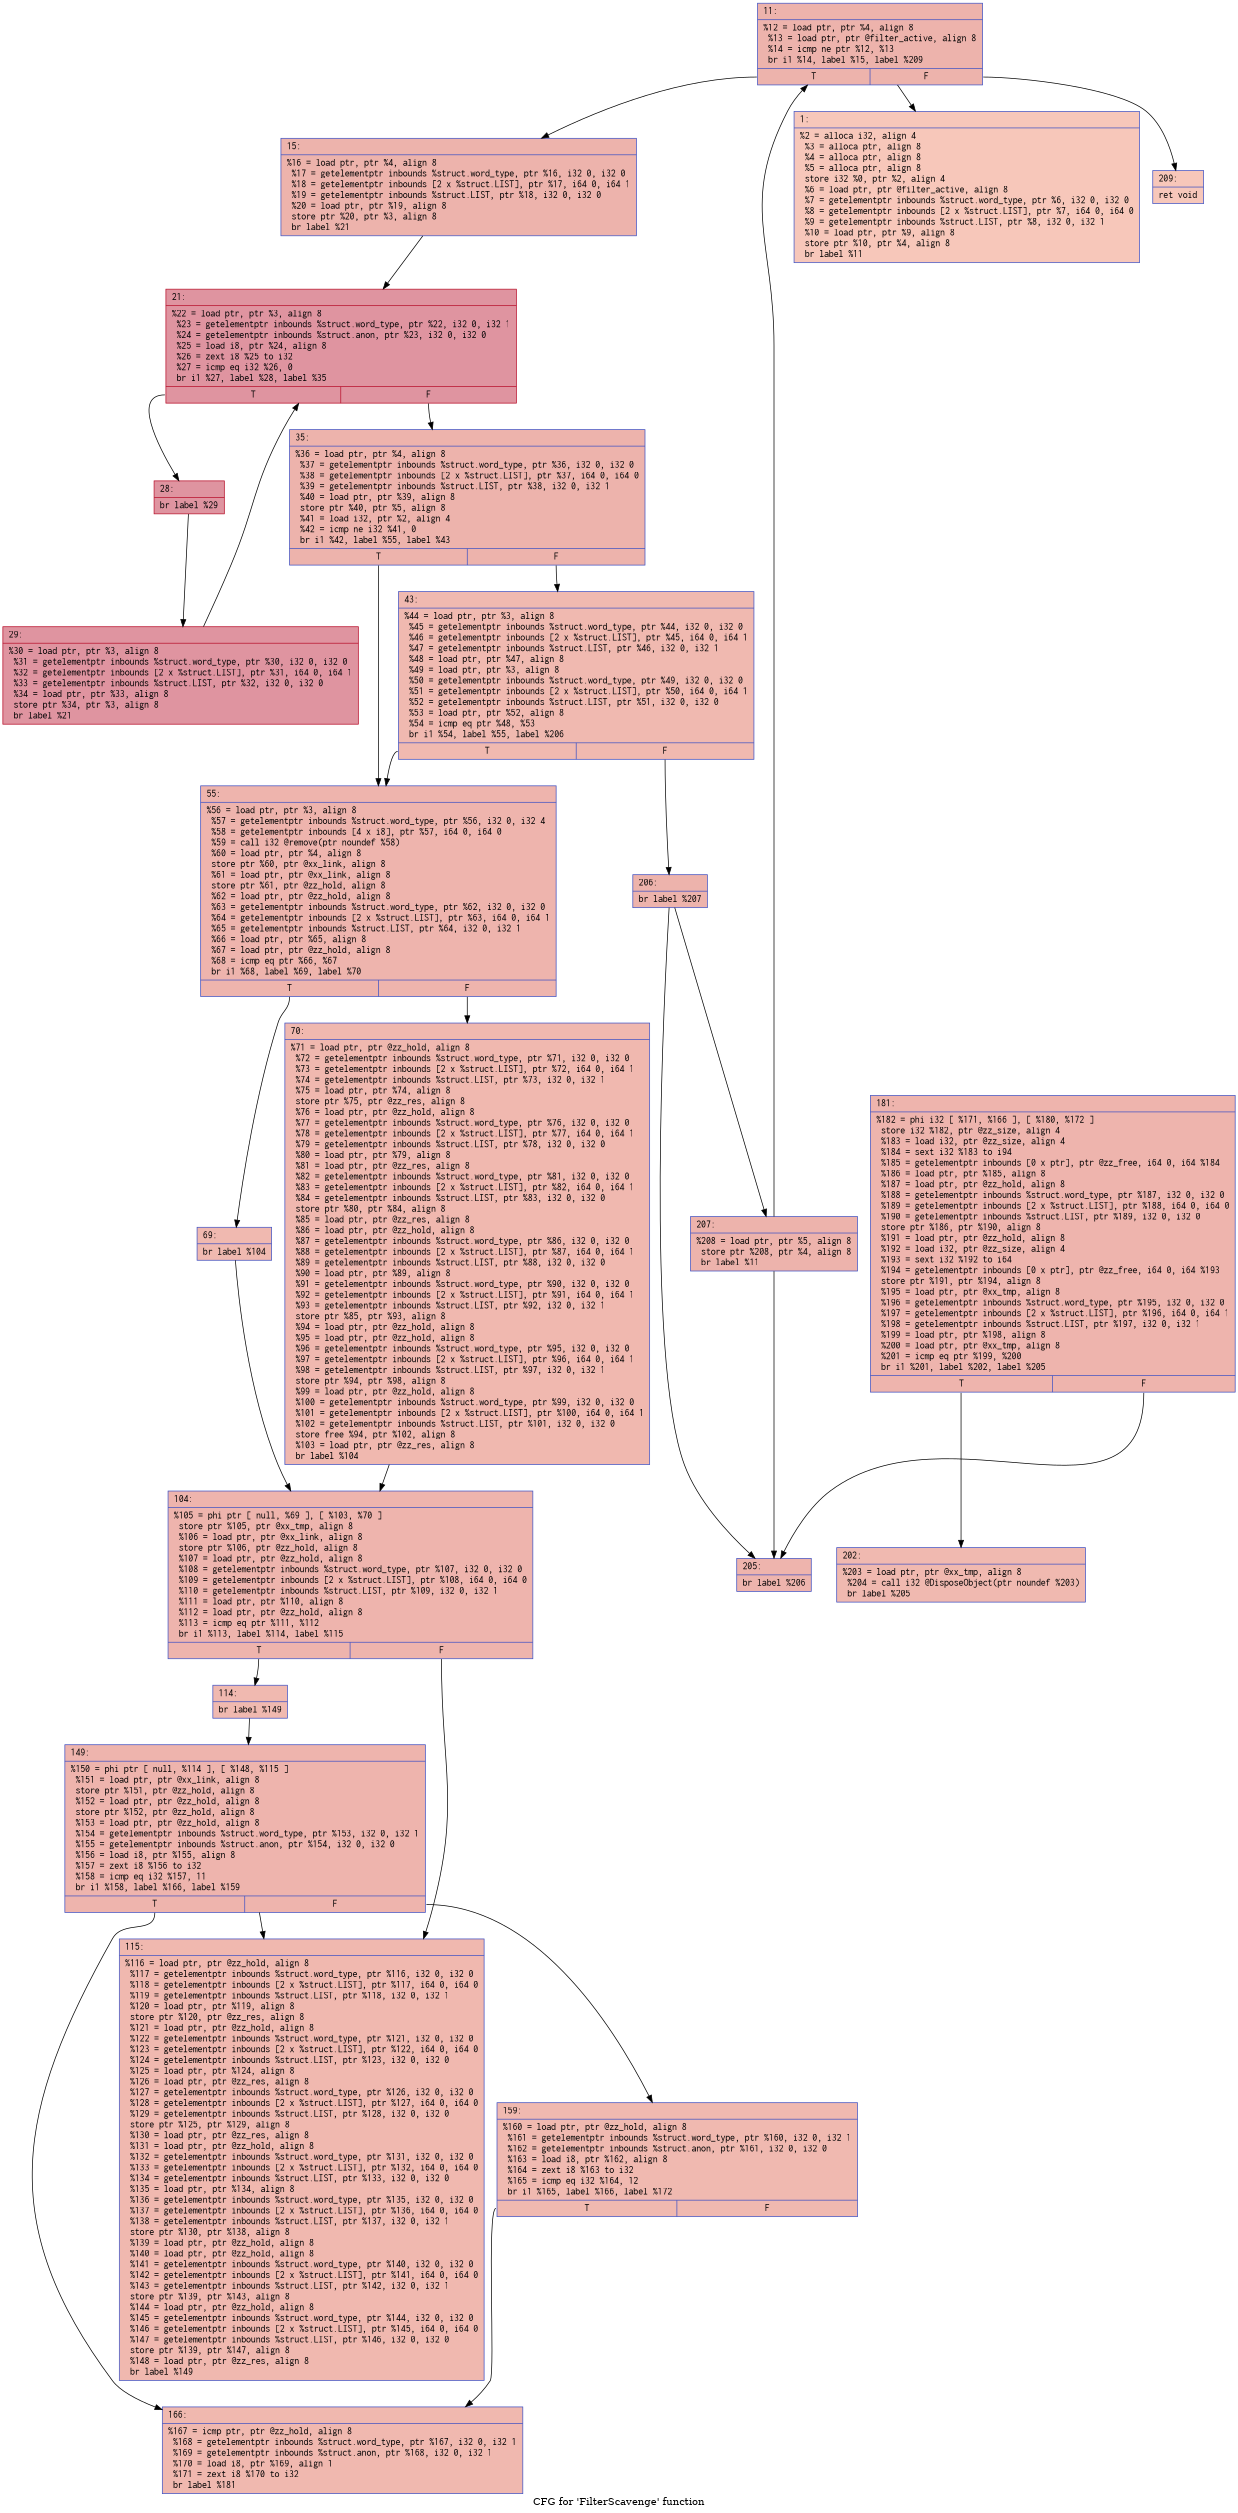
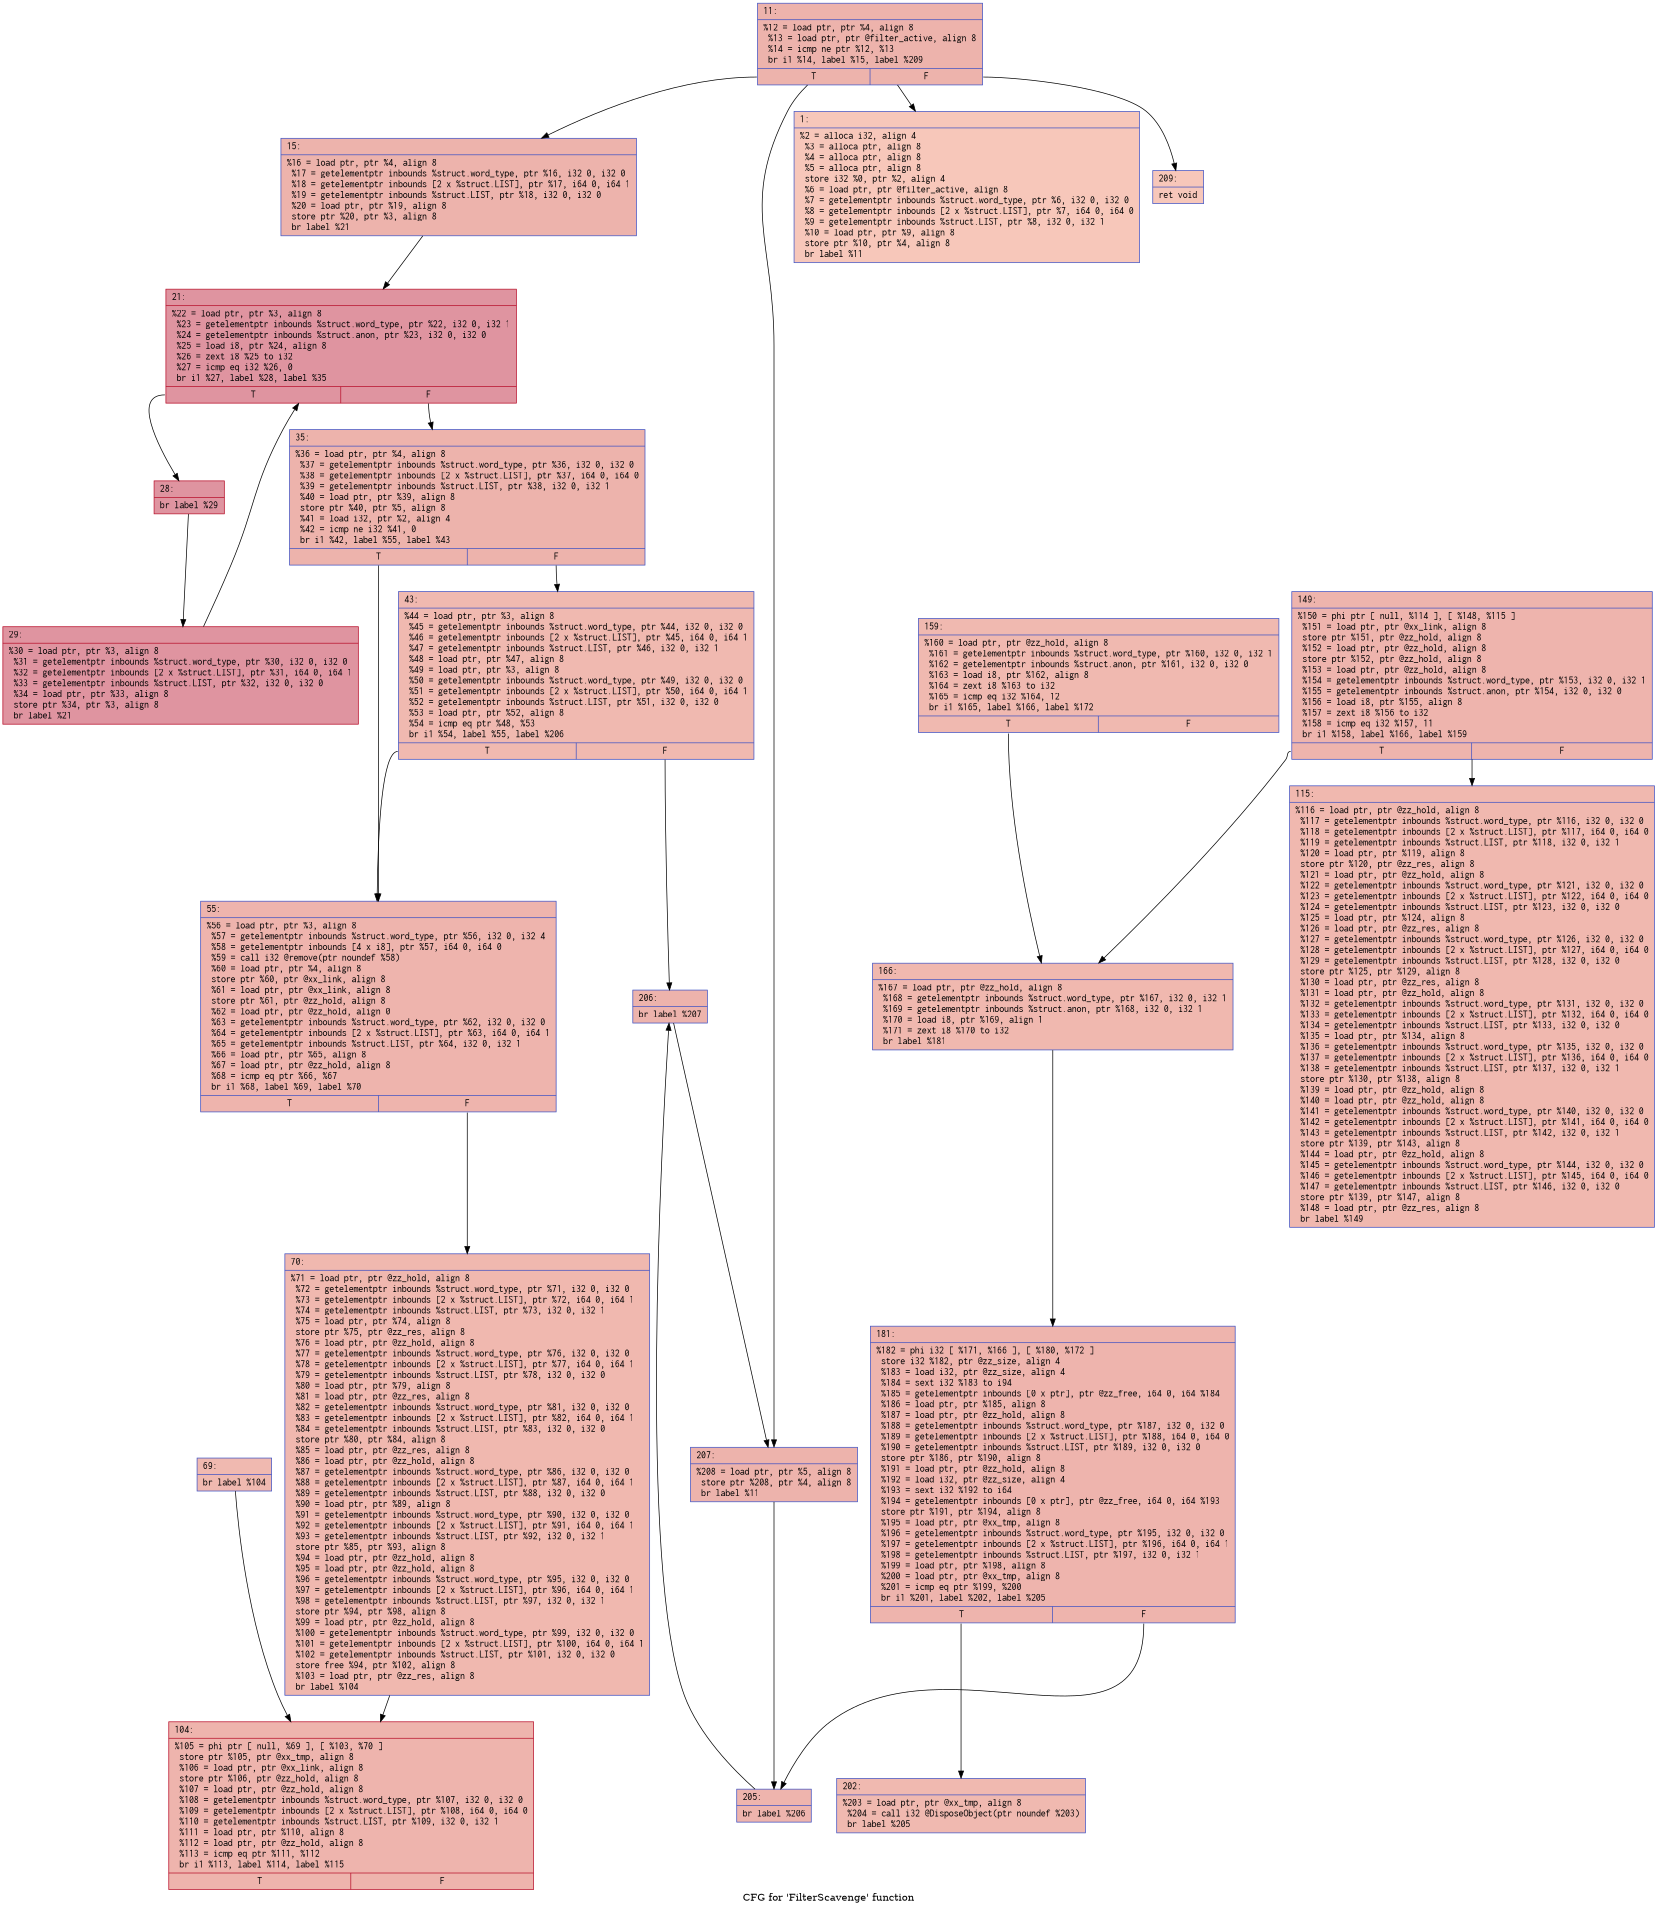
(774, 648) -> (774, 757)
(298, 896) -> (298, 1012)
(257, 1106) -> none
none -> (1053, 1184)
(661, 1243) -> (657, 1423)
(350, 1575) -> (351, 1806)
(250, 1702) -> none
(447, 1797) -> none
(561, 1970) -> none
(260, 2431) -> (970, 988)
